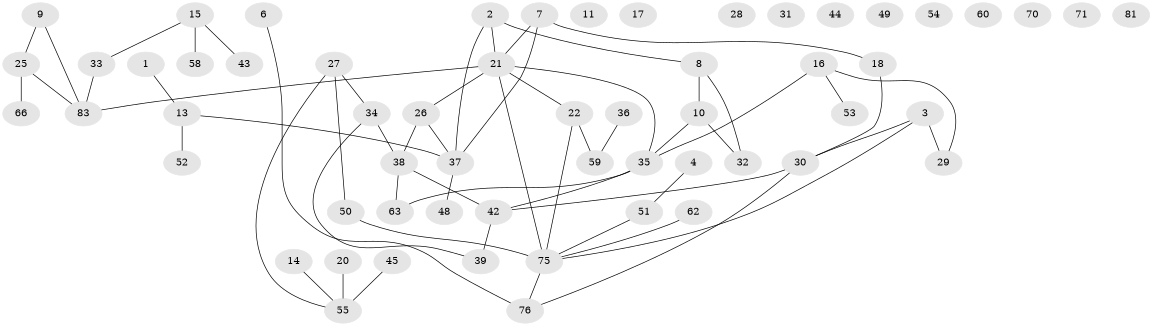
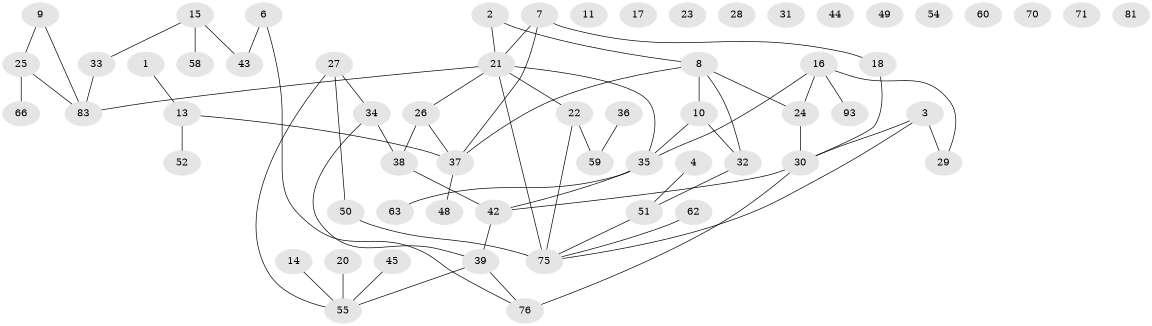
none -> (687, 15)
none -> (254, 40)
(462, 93) -> (567, 94)
none -> (800, 114)
(850, 114) -> (850, 114)
none -> (706, 182)
(397, 188) -> none
none -> (412, 286)
(535, 286) -> (503, 286)
